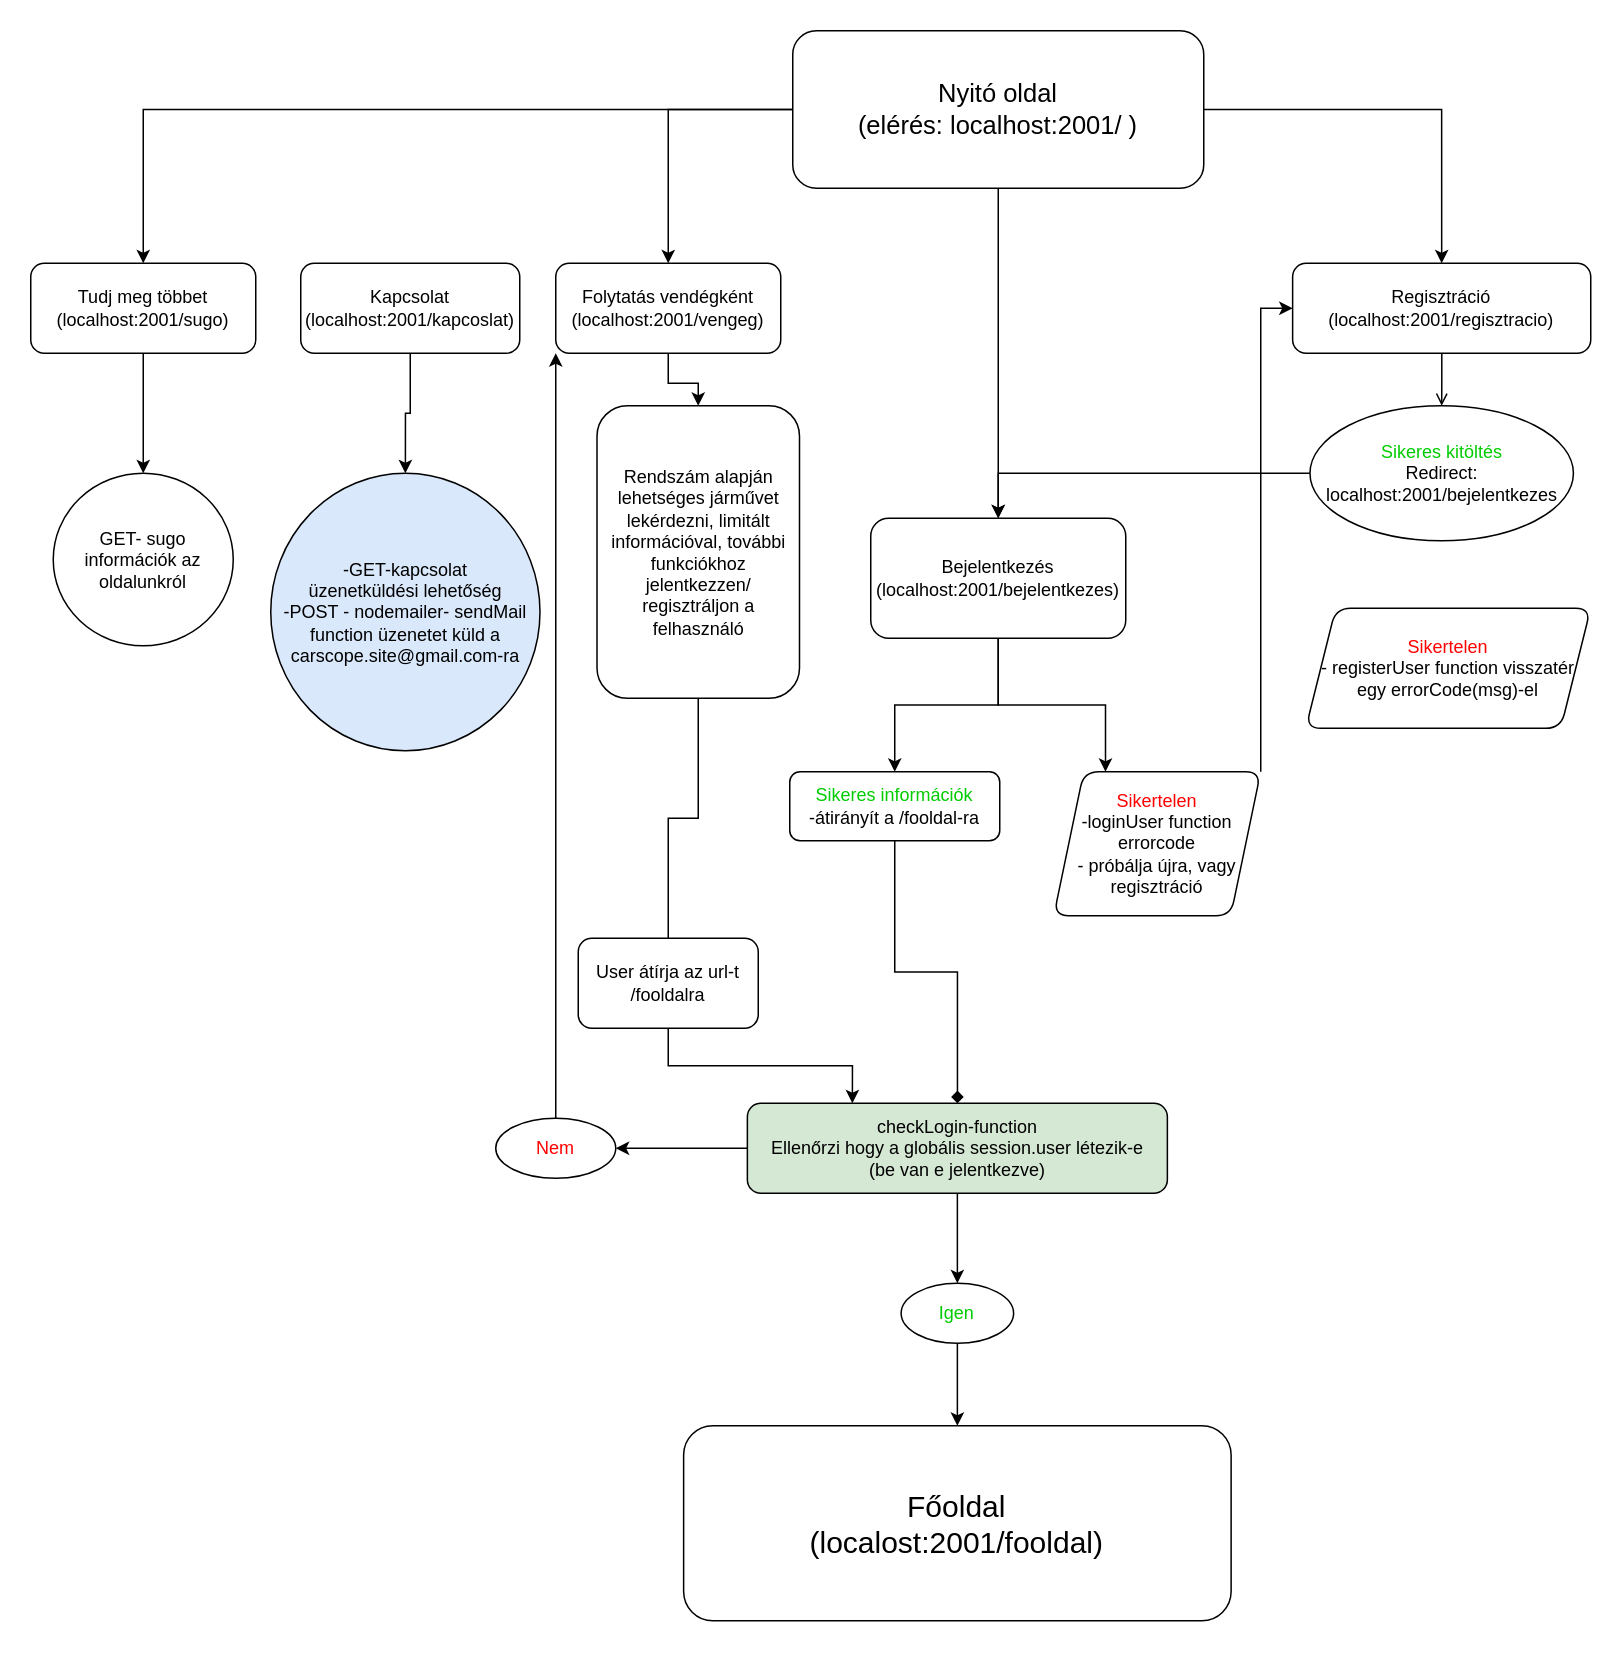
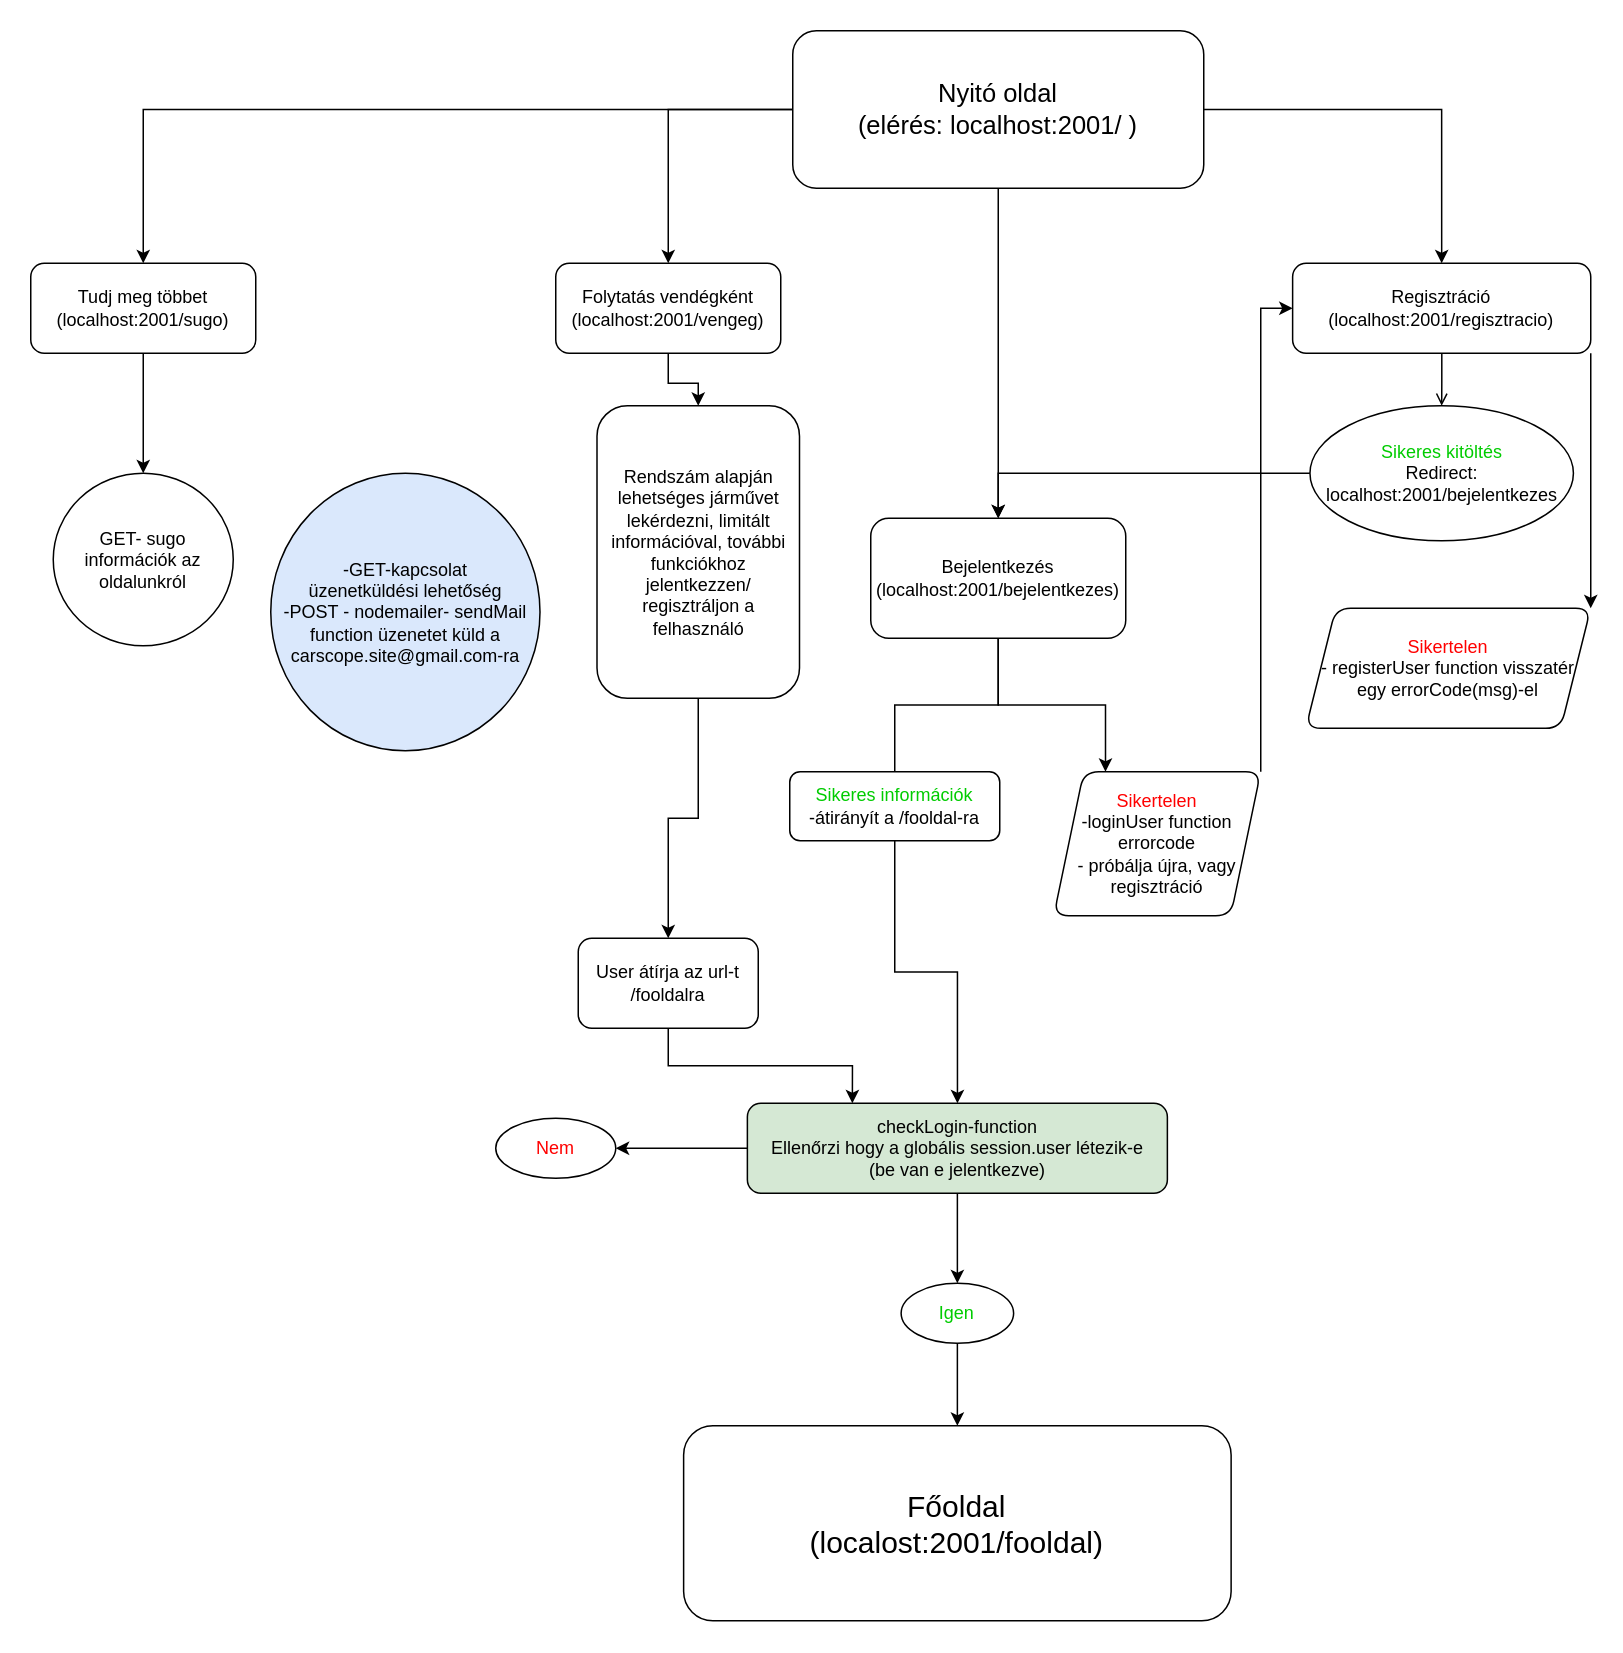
(410, 308) -> none
(410, 410) -> none
none -> (1591, 475)
(556, 741) -> none
(895, 760) -> (895, 764)
(668, 931) -> (668, 927)
(957, 1090) -> (957, 1091)
